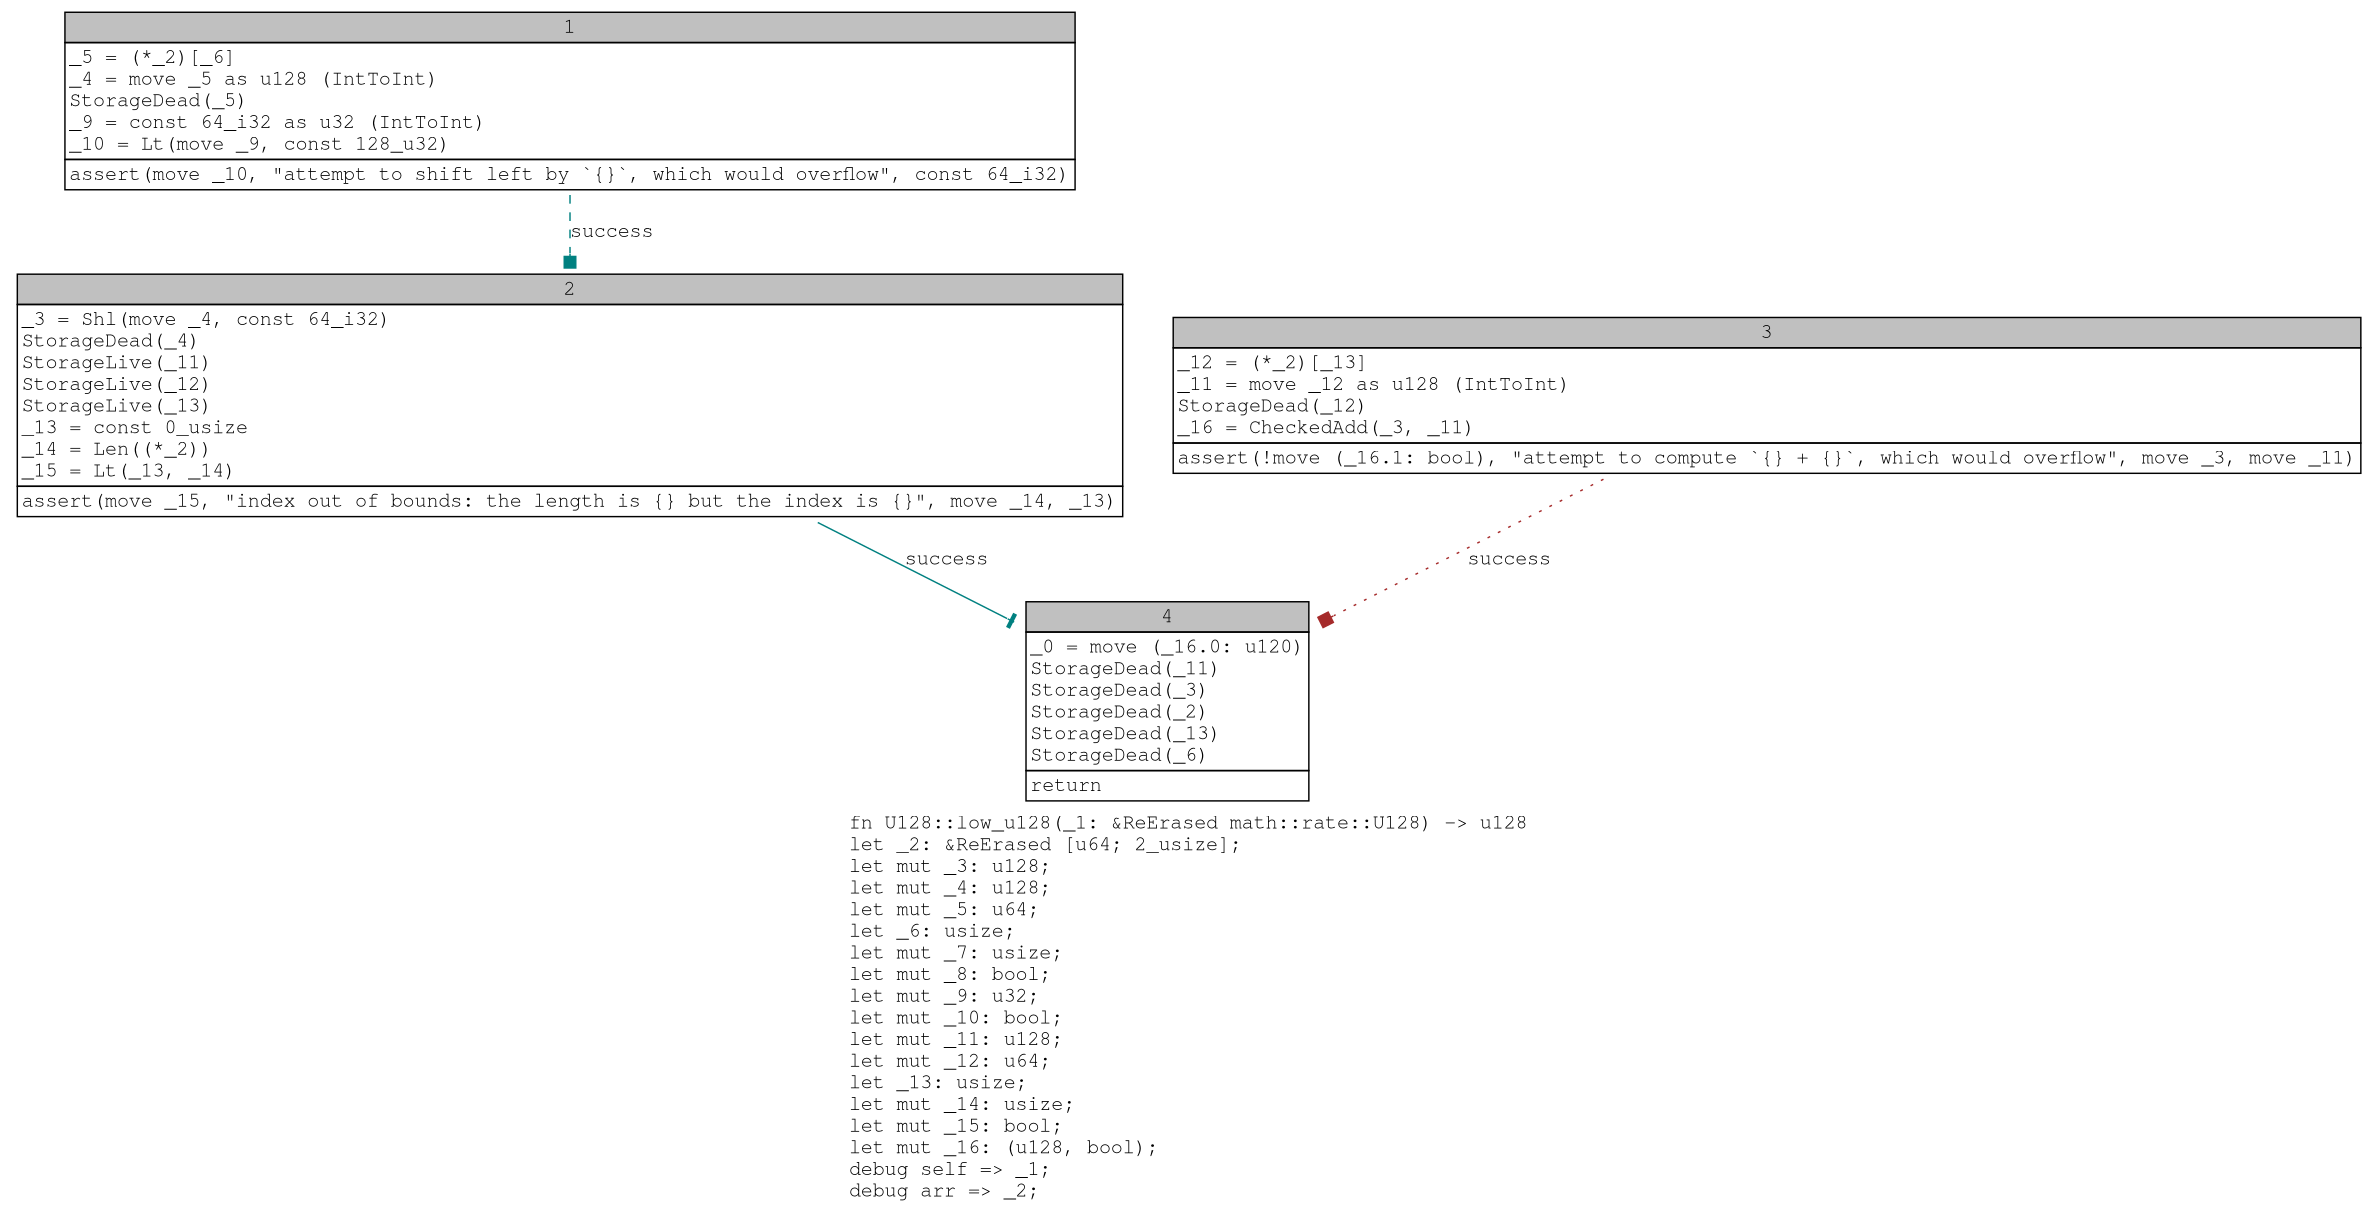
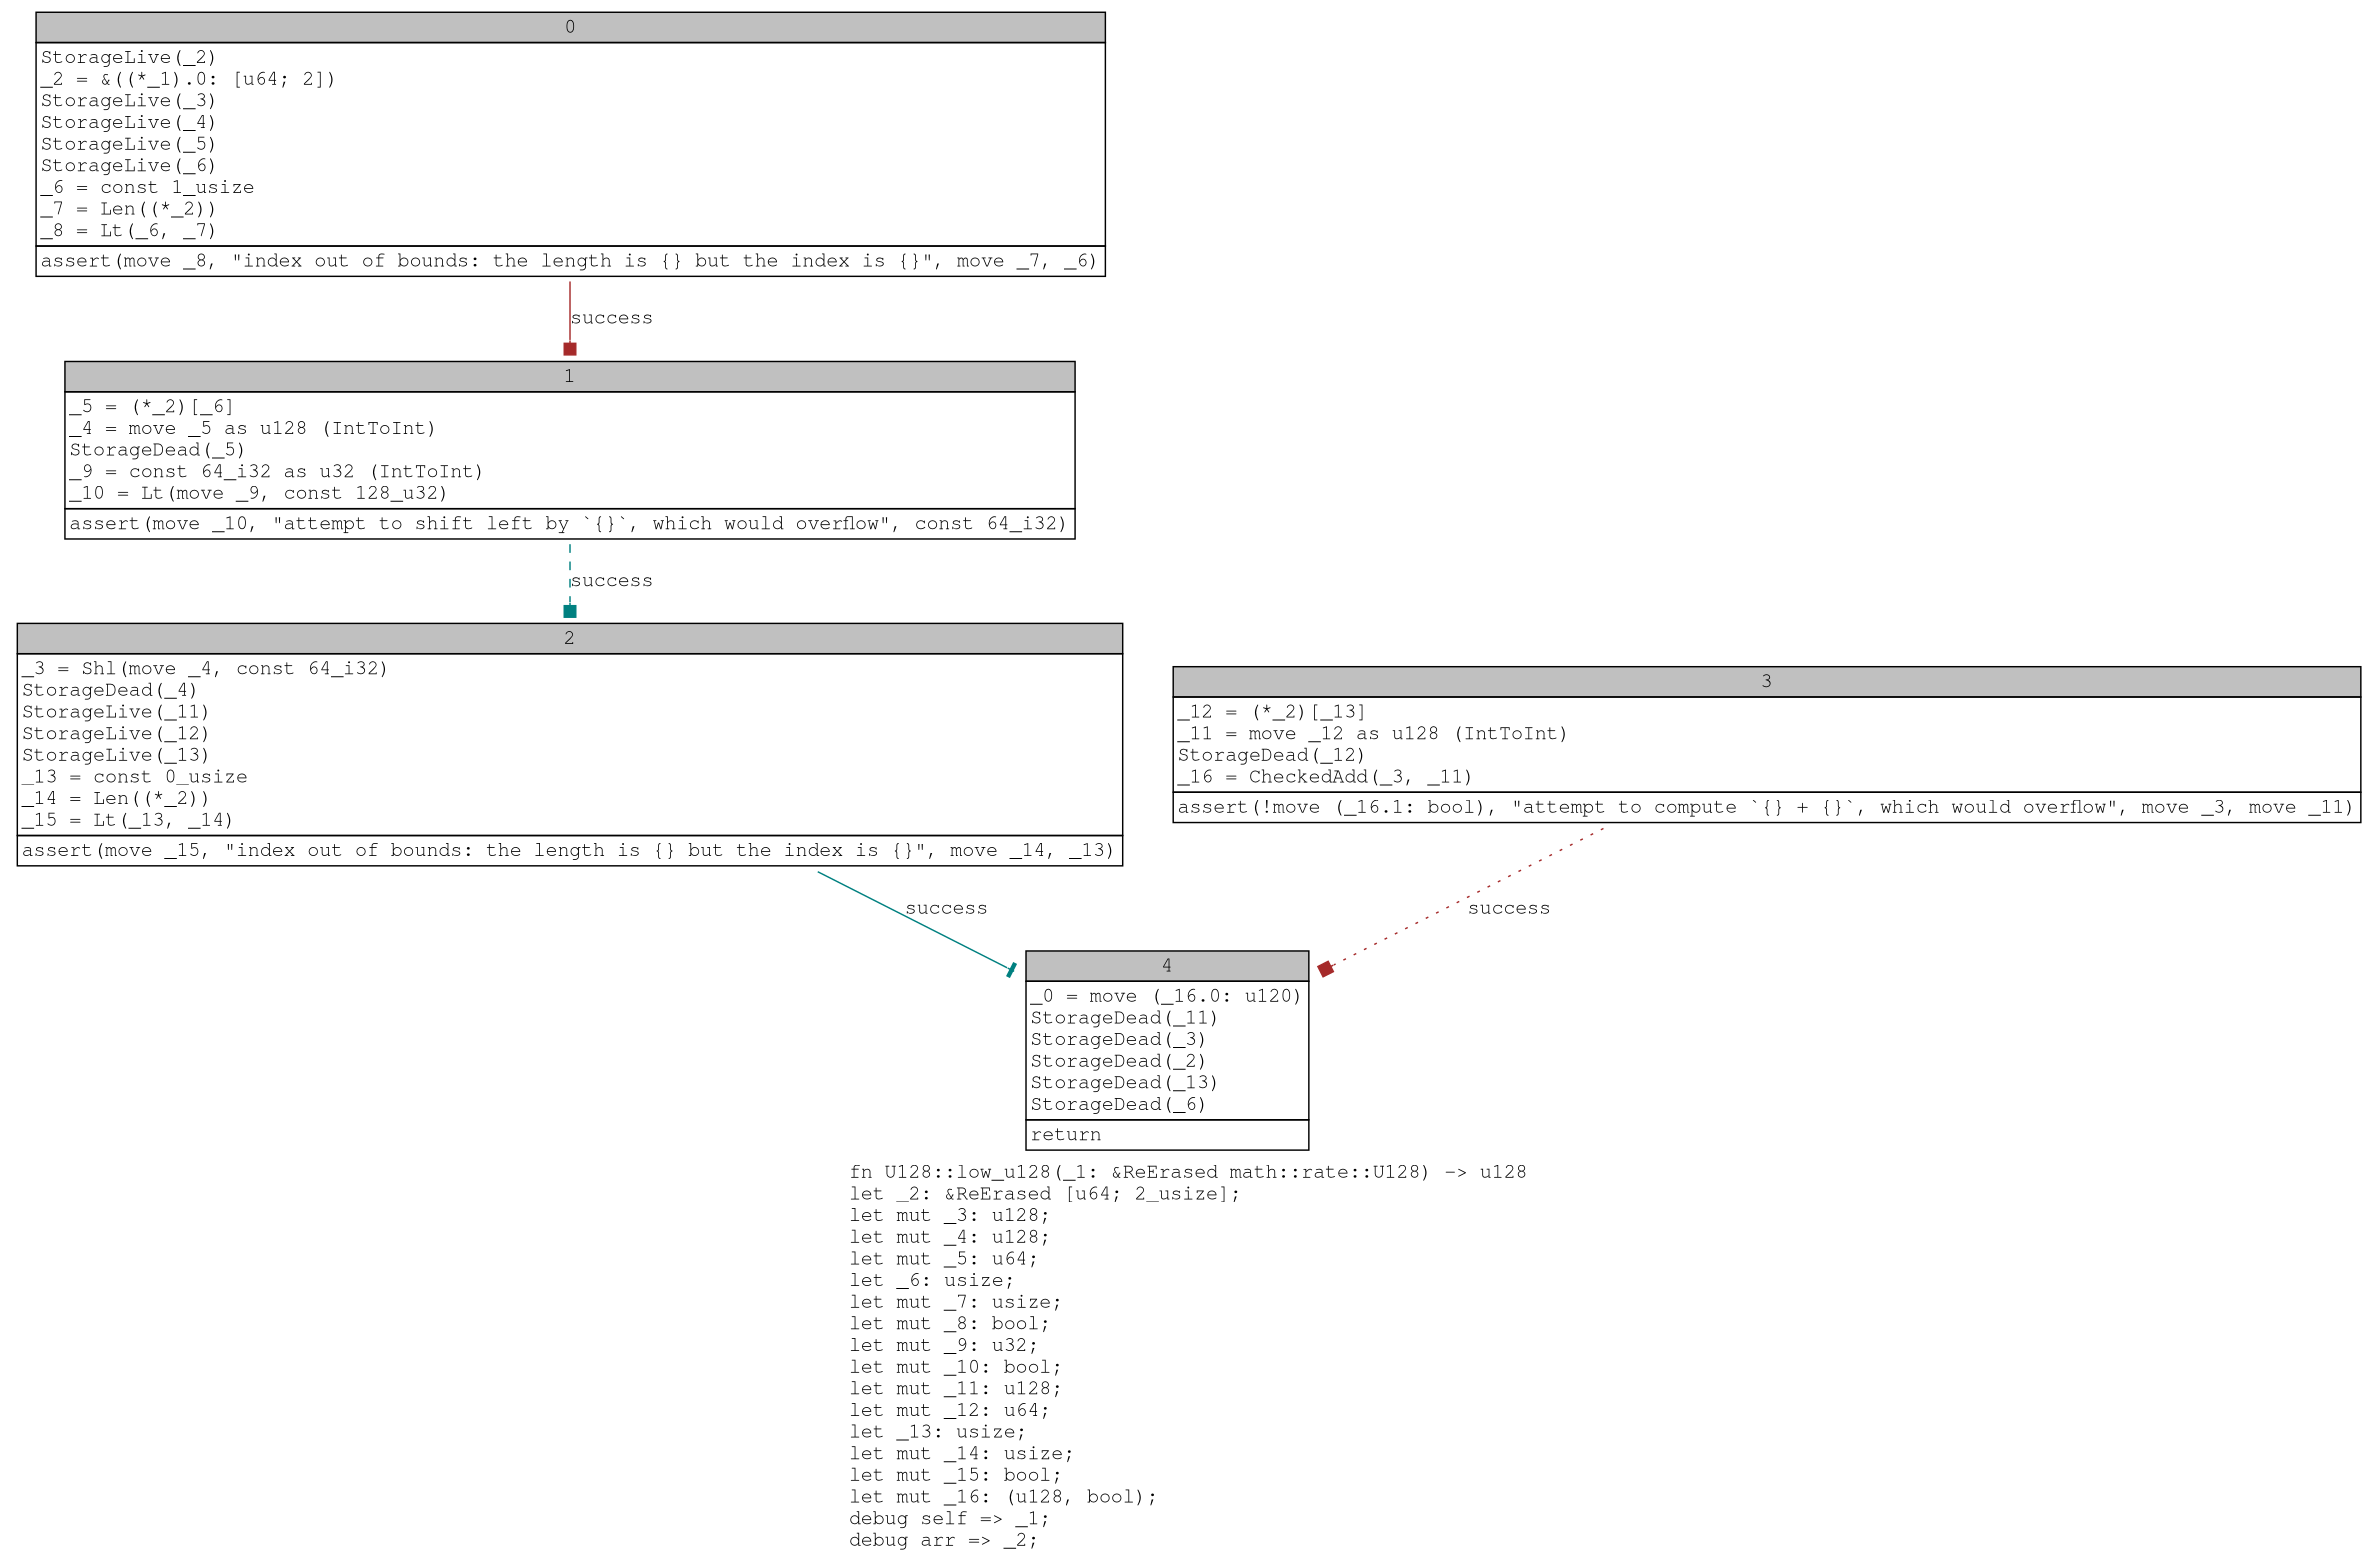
none -> (570, 144)
